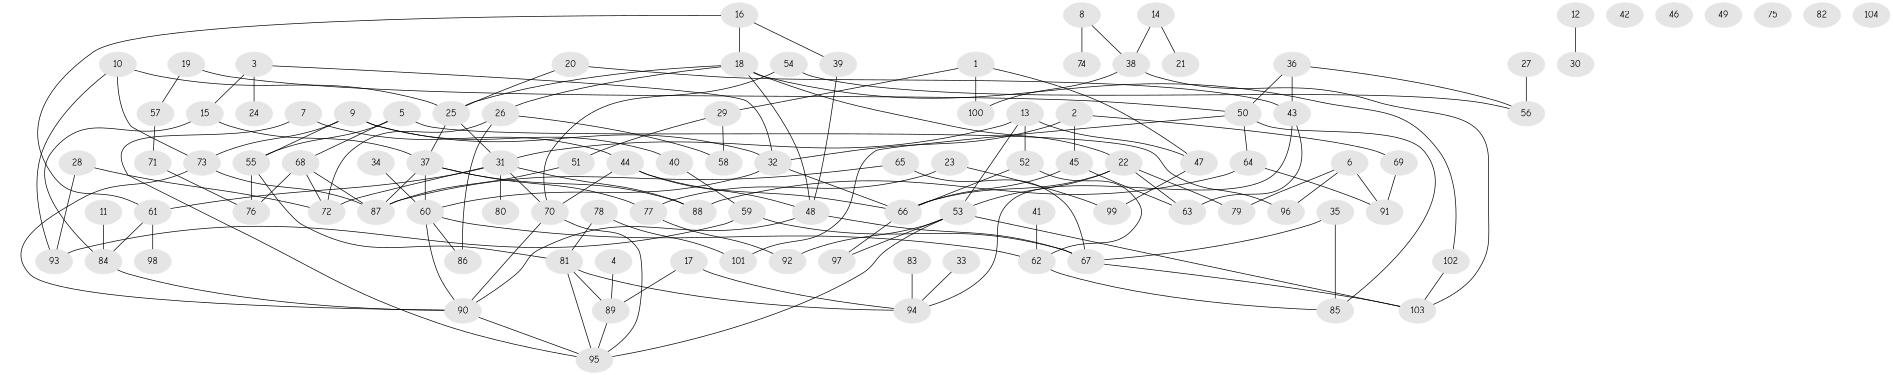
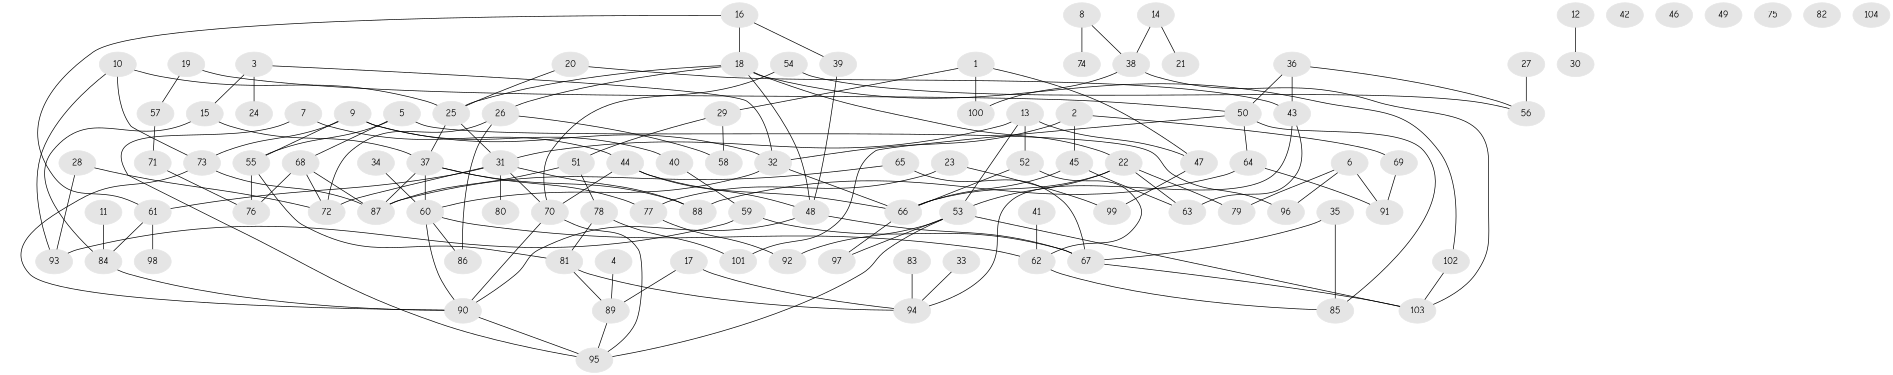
none -> (587, 187)
(579, 311) -> none
